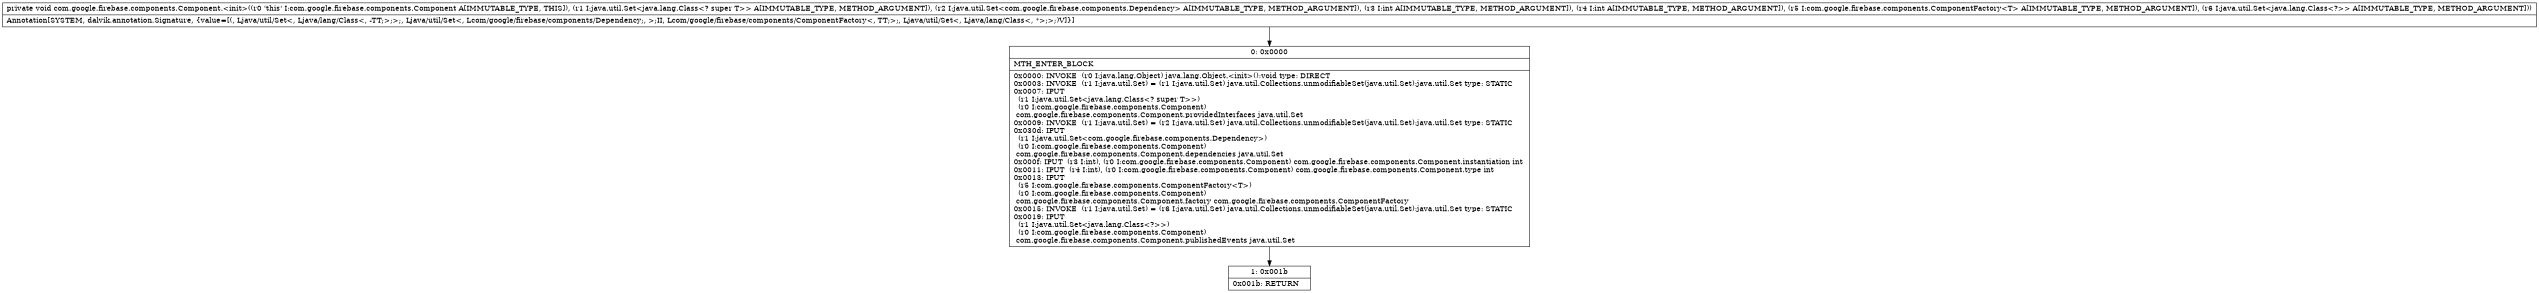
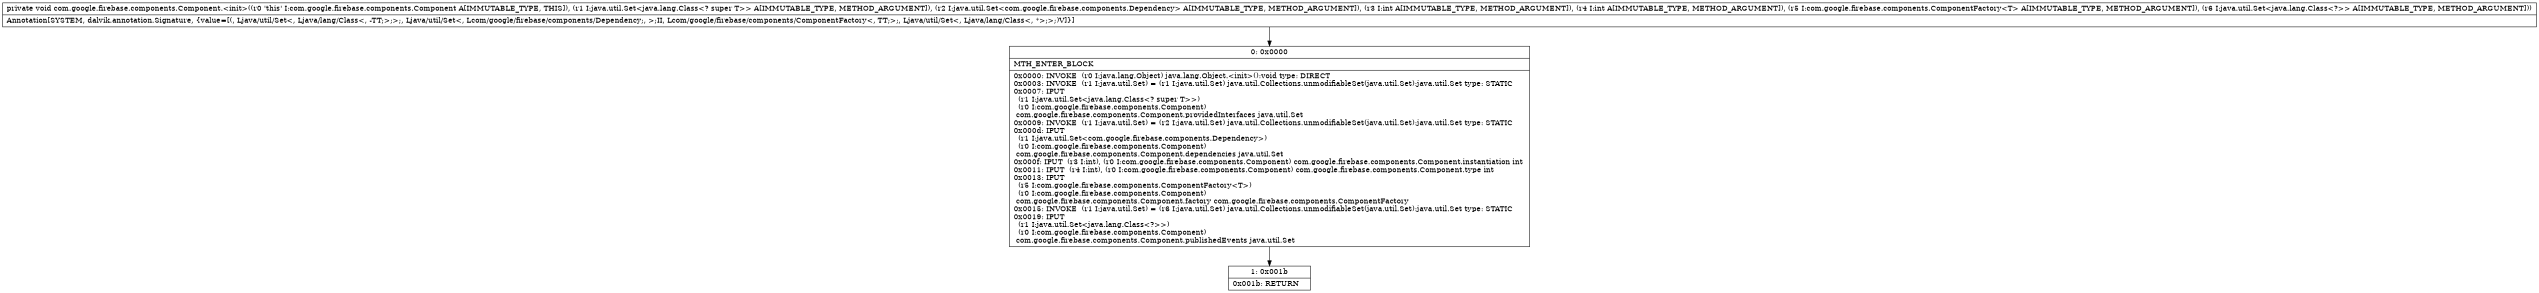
(1042, 131) -> (1042, 131)
